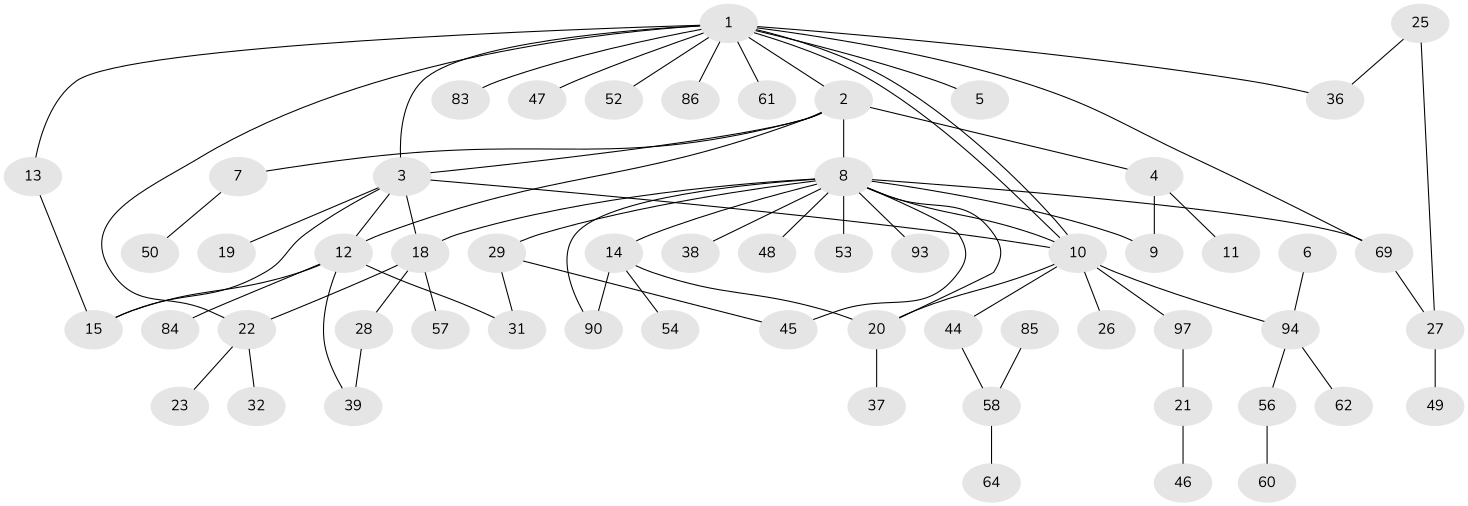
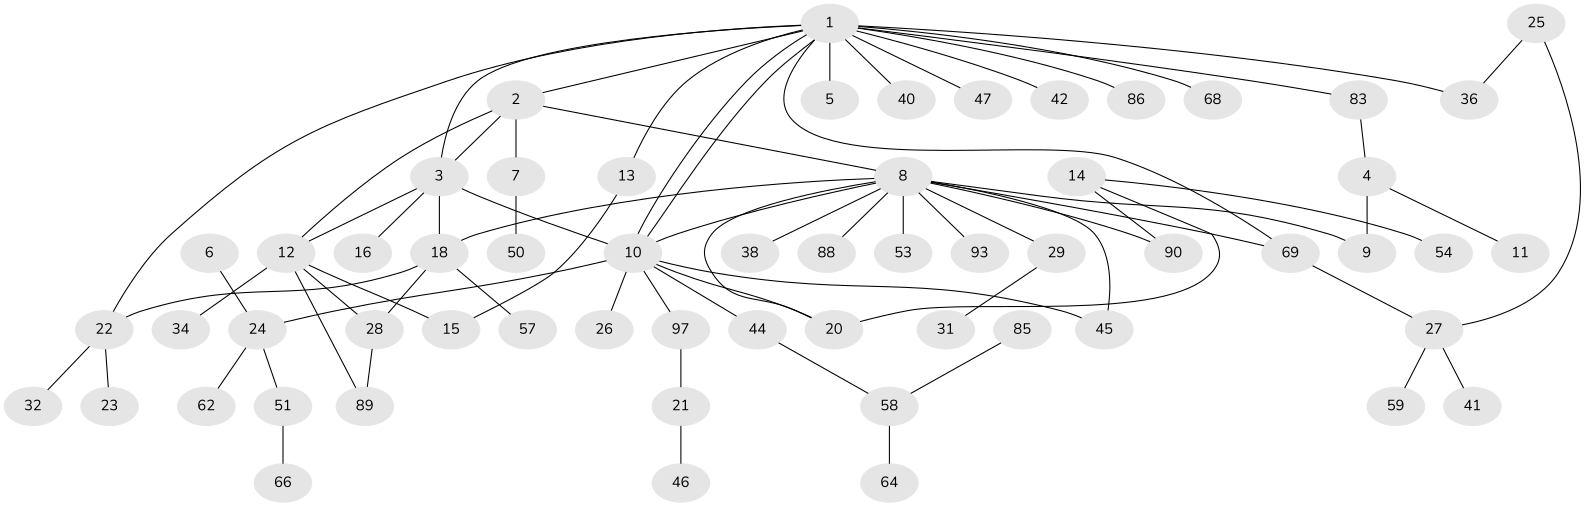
(614, 100) -> (1060, 100)
(767, 100) -> (1213, 100)
none -> (906, 100)
(999, 138) -> (1363, 138)
(712, 214) -> none
(227, 253) -> (363, 253)
(767, 253) -> (827, 253)
(259, 275) -> none
(421, 288) -> (333, 294)
(631, 288) -> (871, 286)
(170, 330) -> (181, 330)
(1290, 330) -> (257, 330)
(353, 406) -> (365, 406)
(877, 406) -> none
(1267, 406) -> (283, 406)
none -> (1396, 406)
(1435, 406) -> (1472, 406)
(1267, 483) -> (283, 483)
